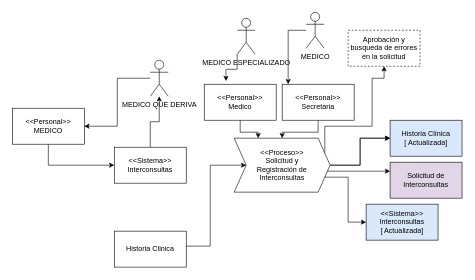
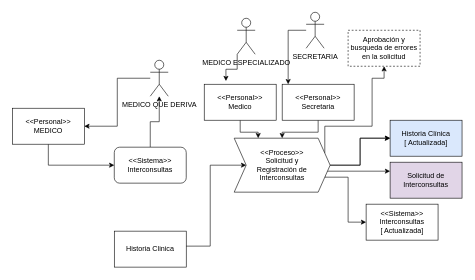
(316, 57) -> (316, 57)
(150, 165) -> (150, 165)
(402, 222) -> (402, 222)
